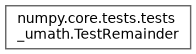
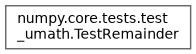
(98, 27) -> (98, 27)
